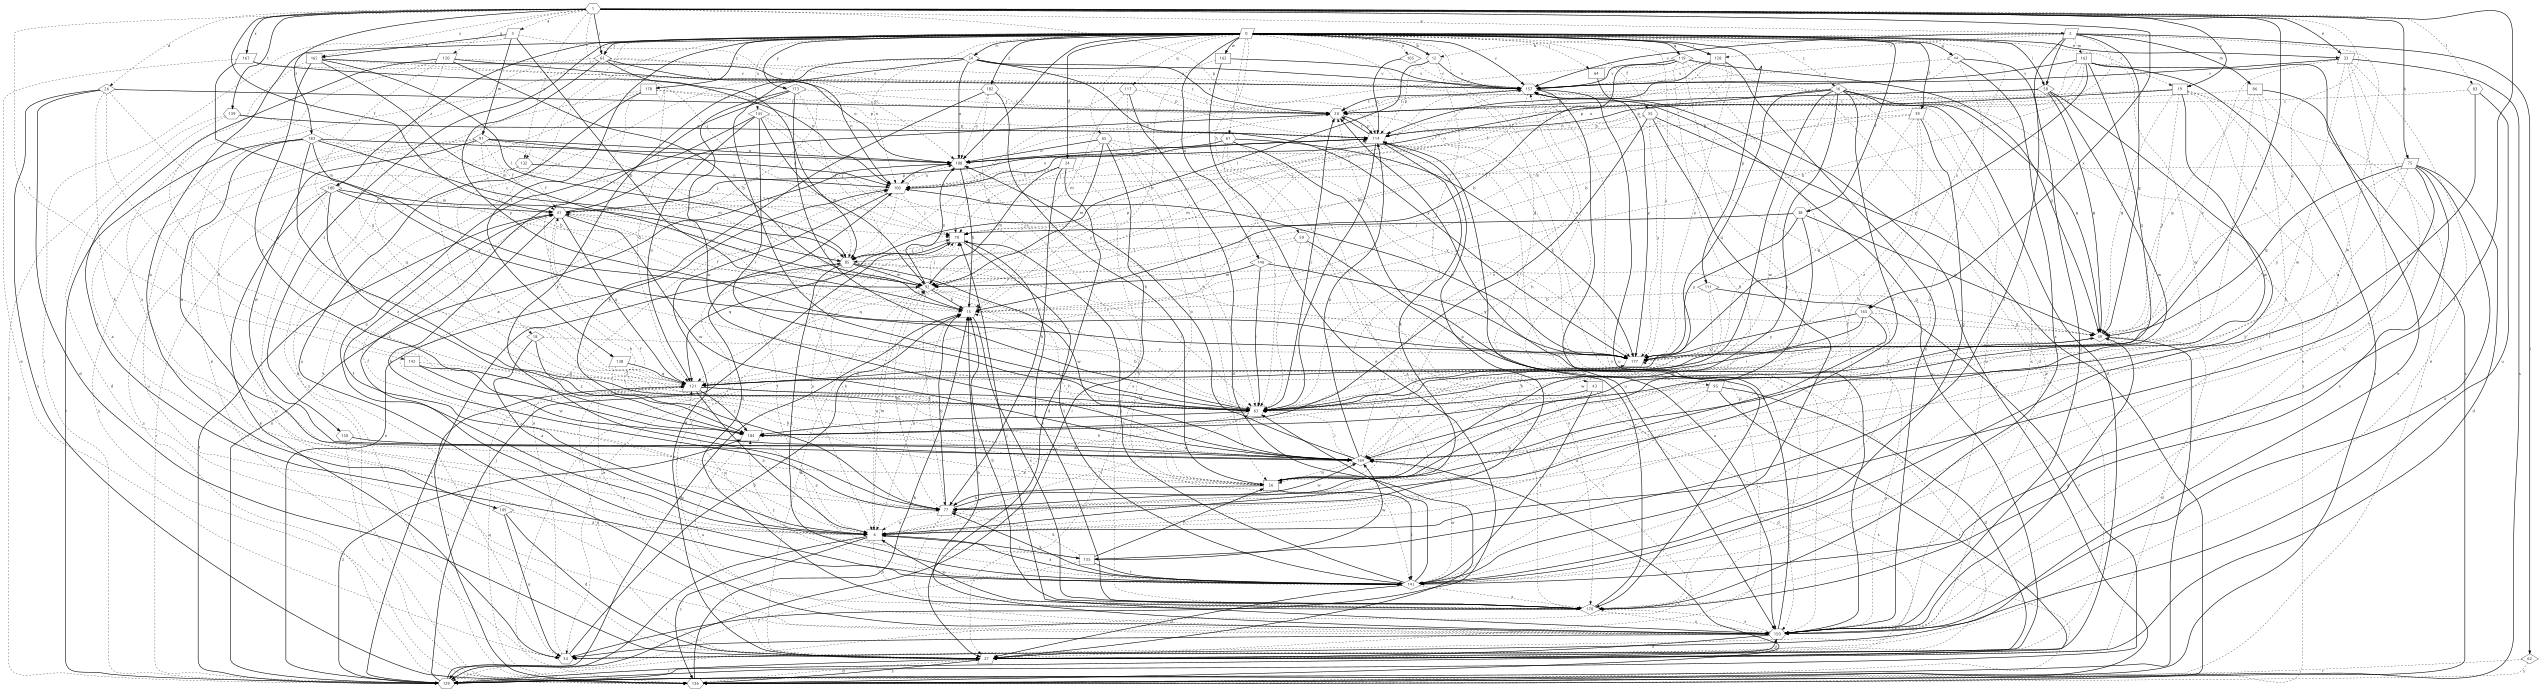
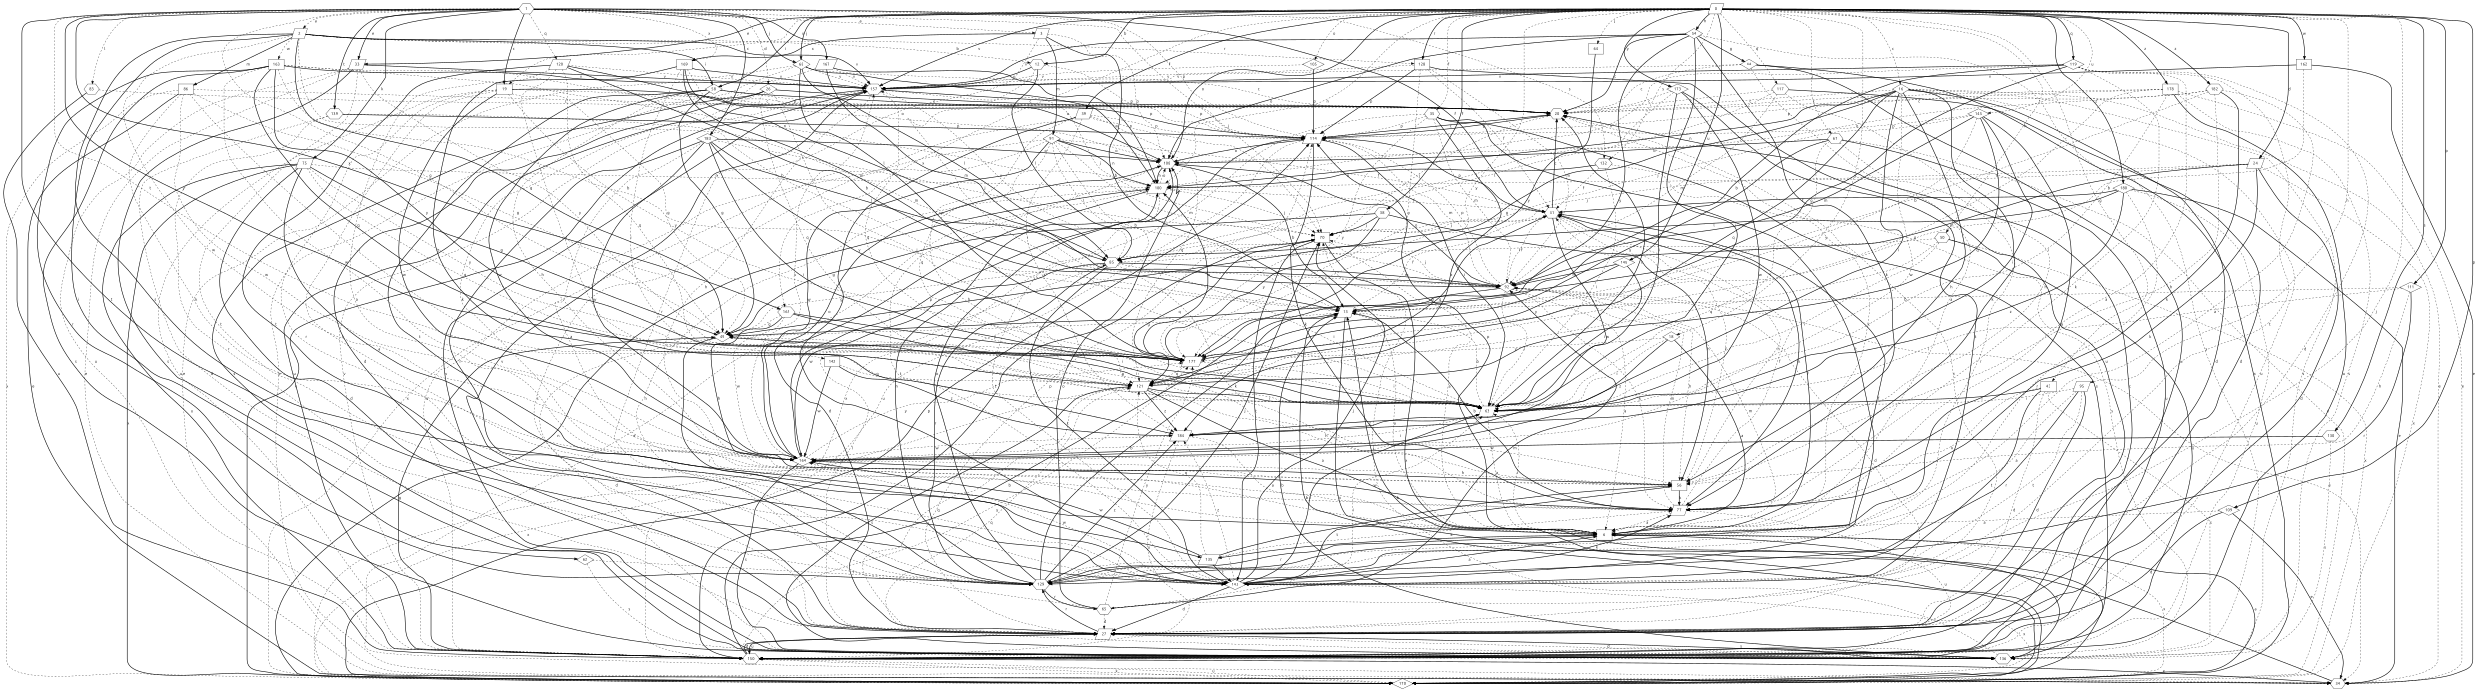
(1603, 35) -> (1719, 48)
(1141, 290) -> (2028, 347)
(596, 350) -> (869, 667)
(620, 362) -> none
(1925, 386) -> (417, 353)
(1460, 412) -> none
(1087, 560) -> (1209, 560)
(903, 576) -> (1058, 601)
